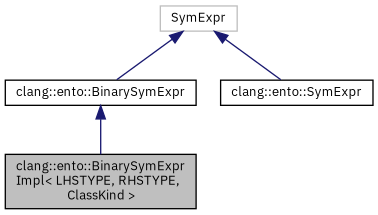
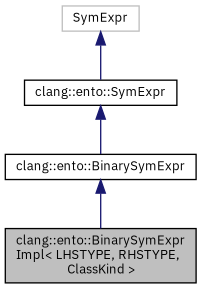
(144, 59) -> (101, 137)
